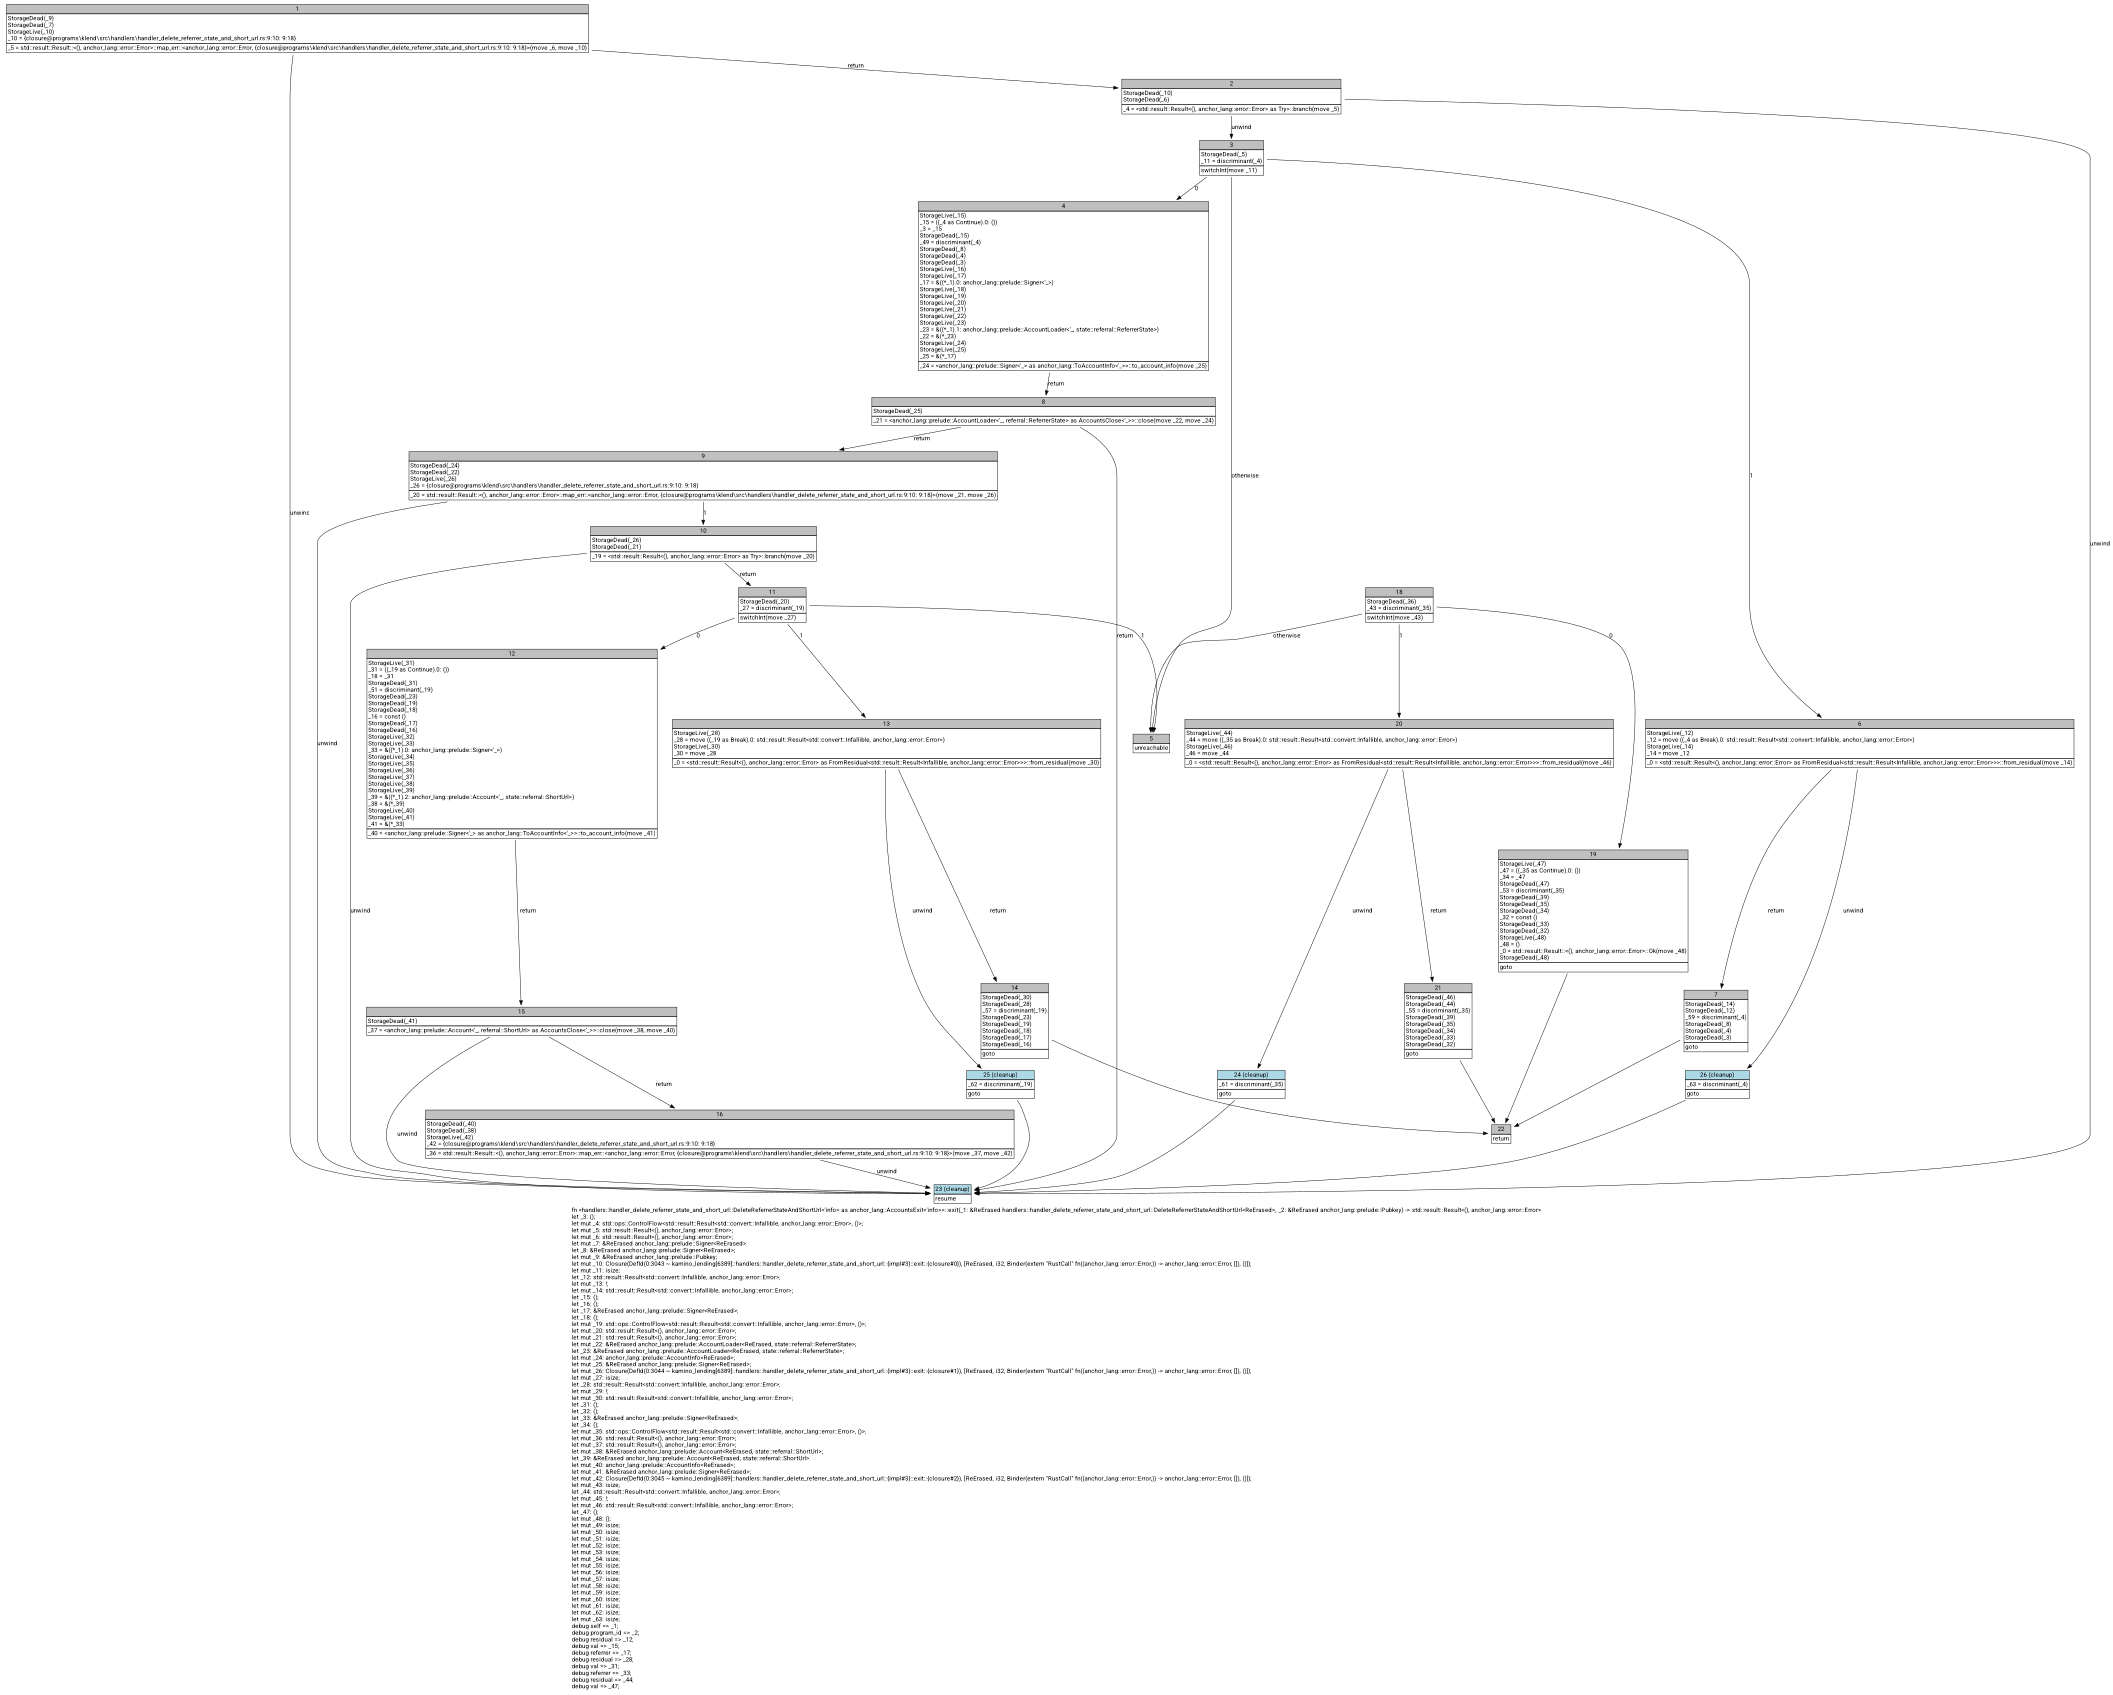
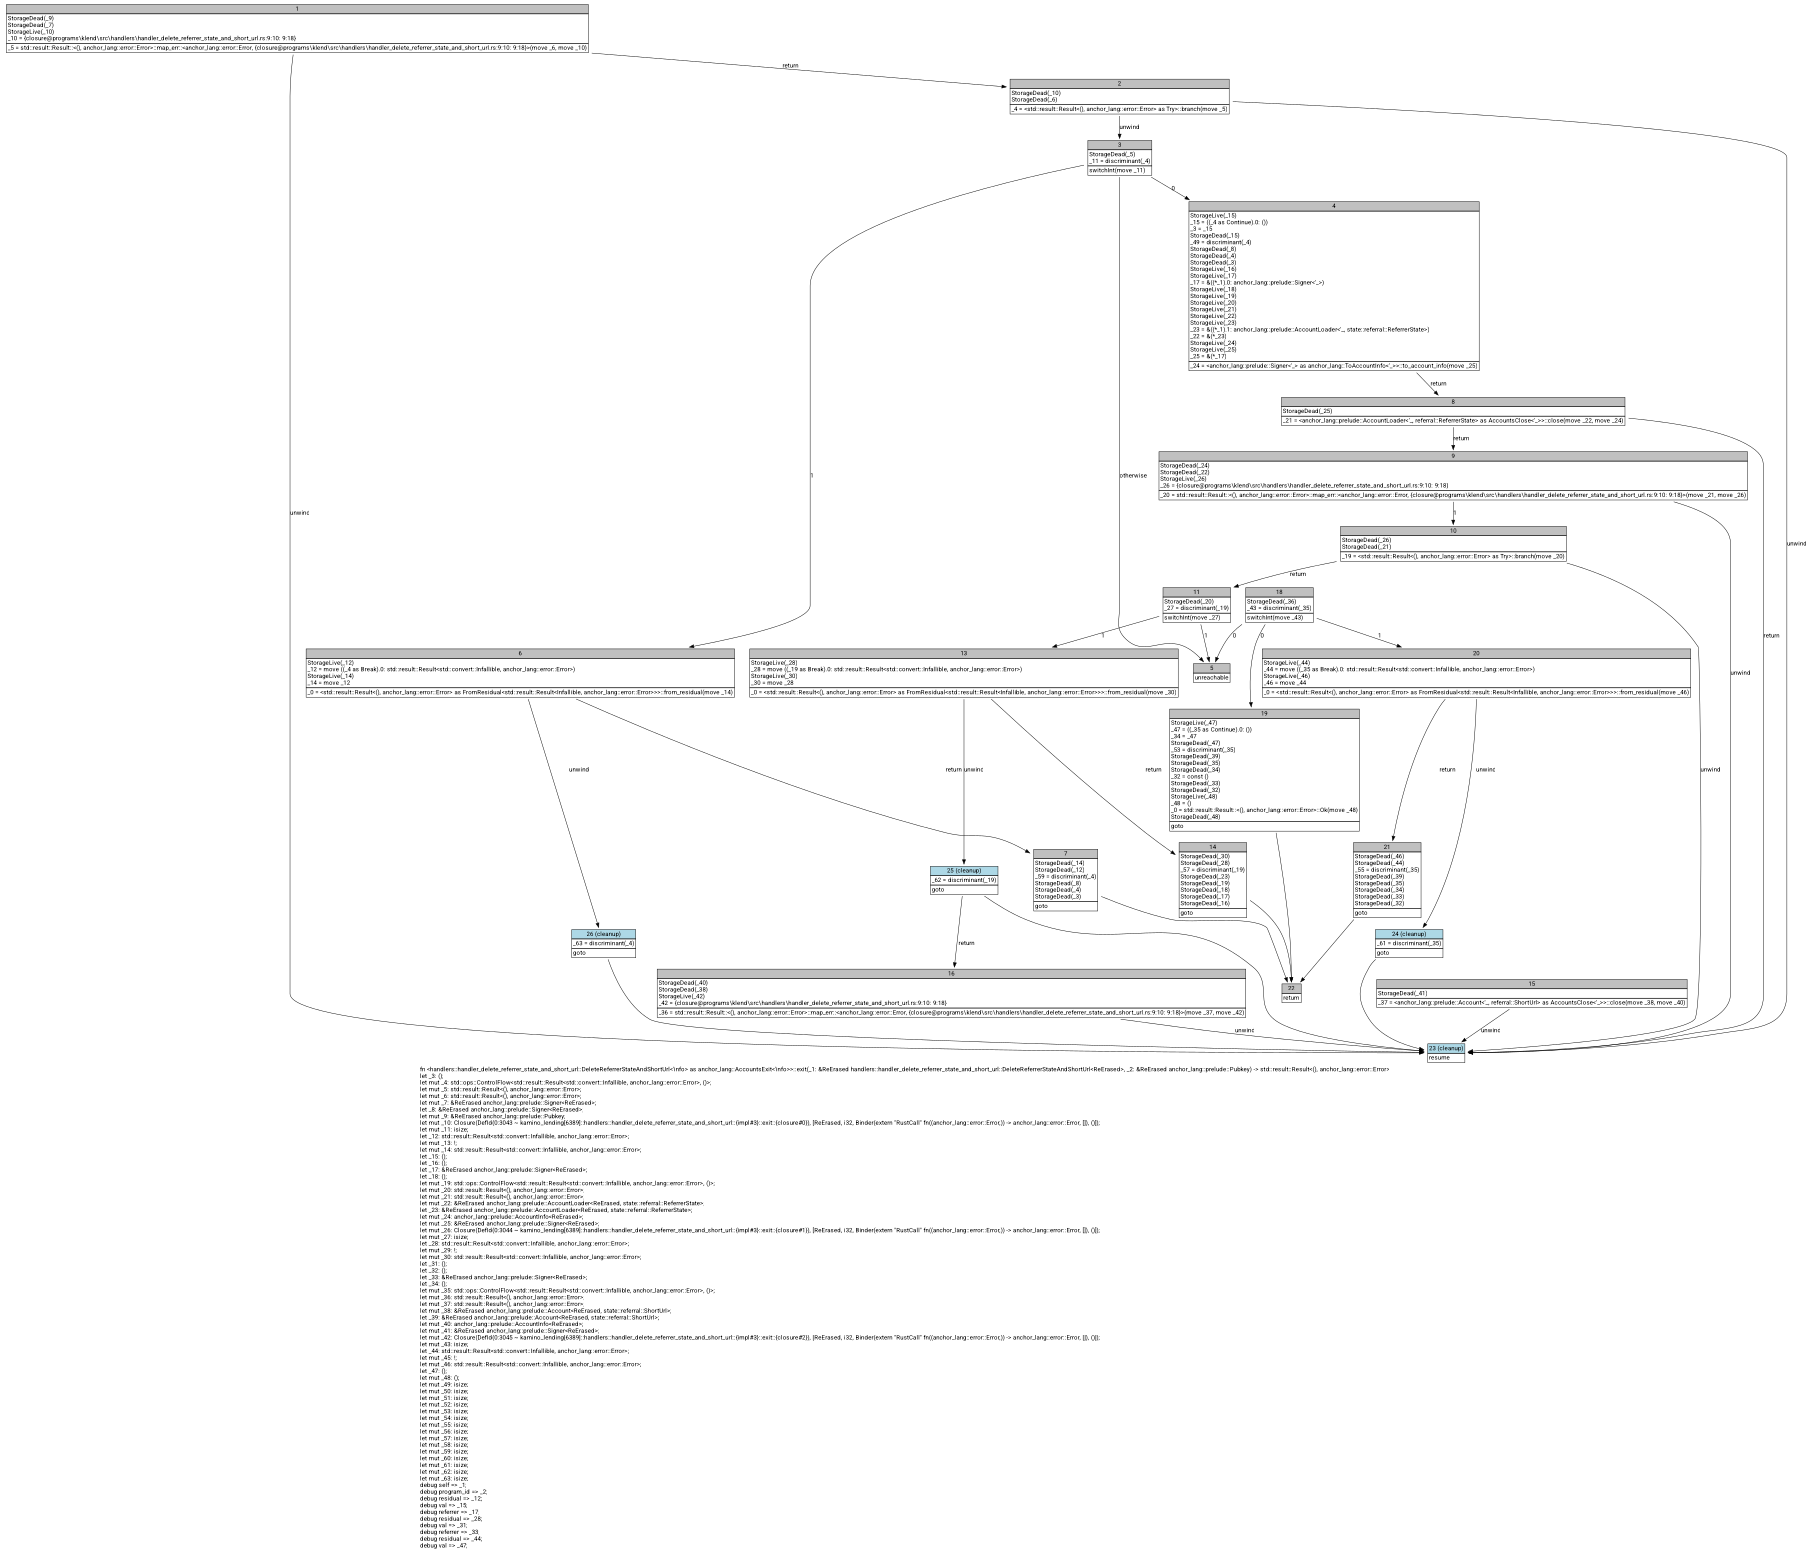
(1287, 636) -> (1235, 636)
(512, 744) -> none
(610, 1071) -> (959, 929)
